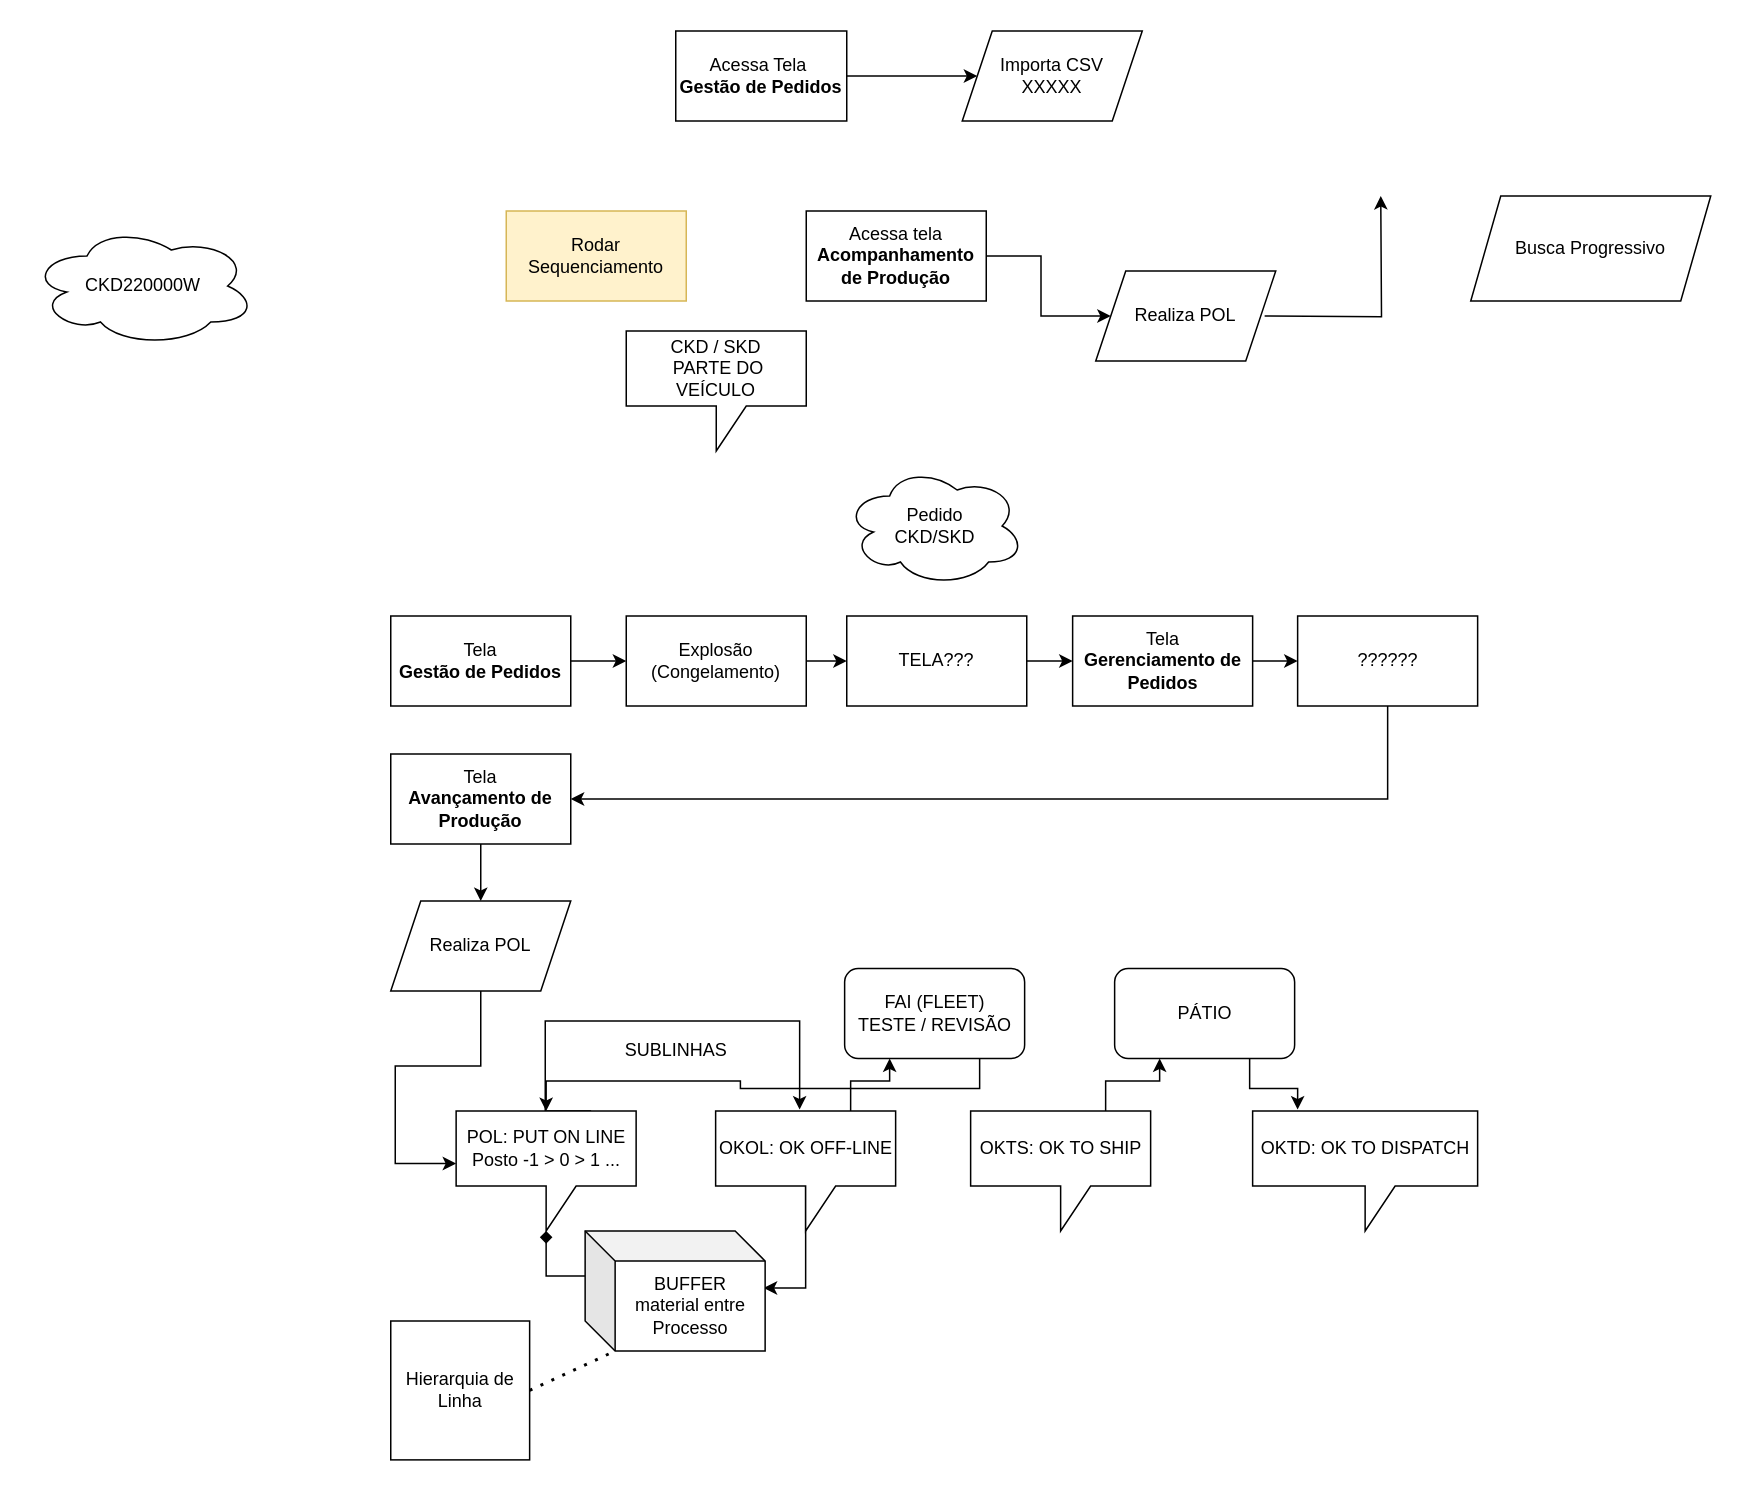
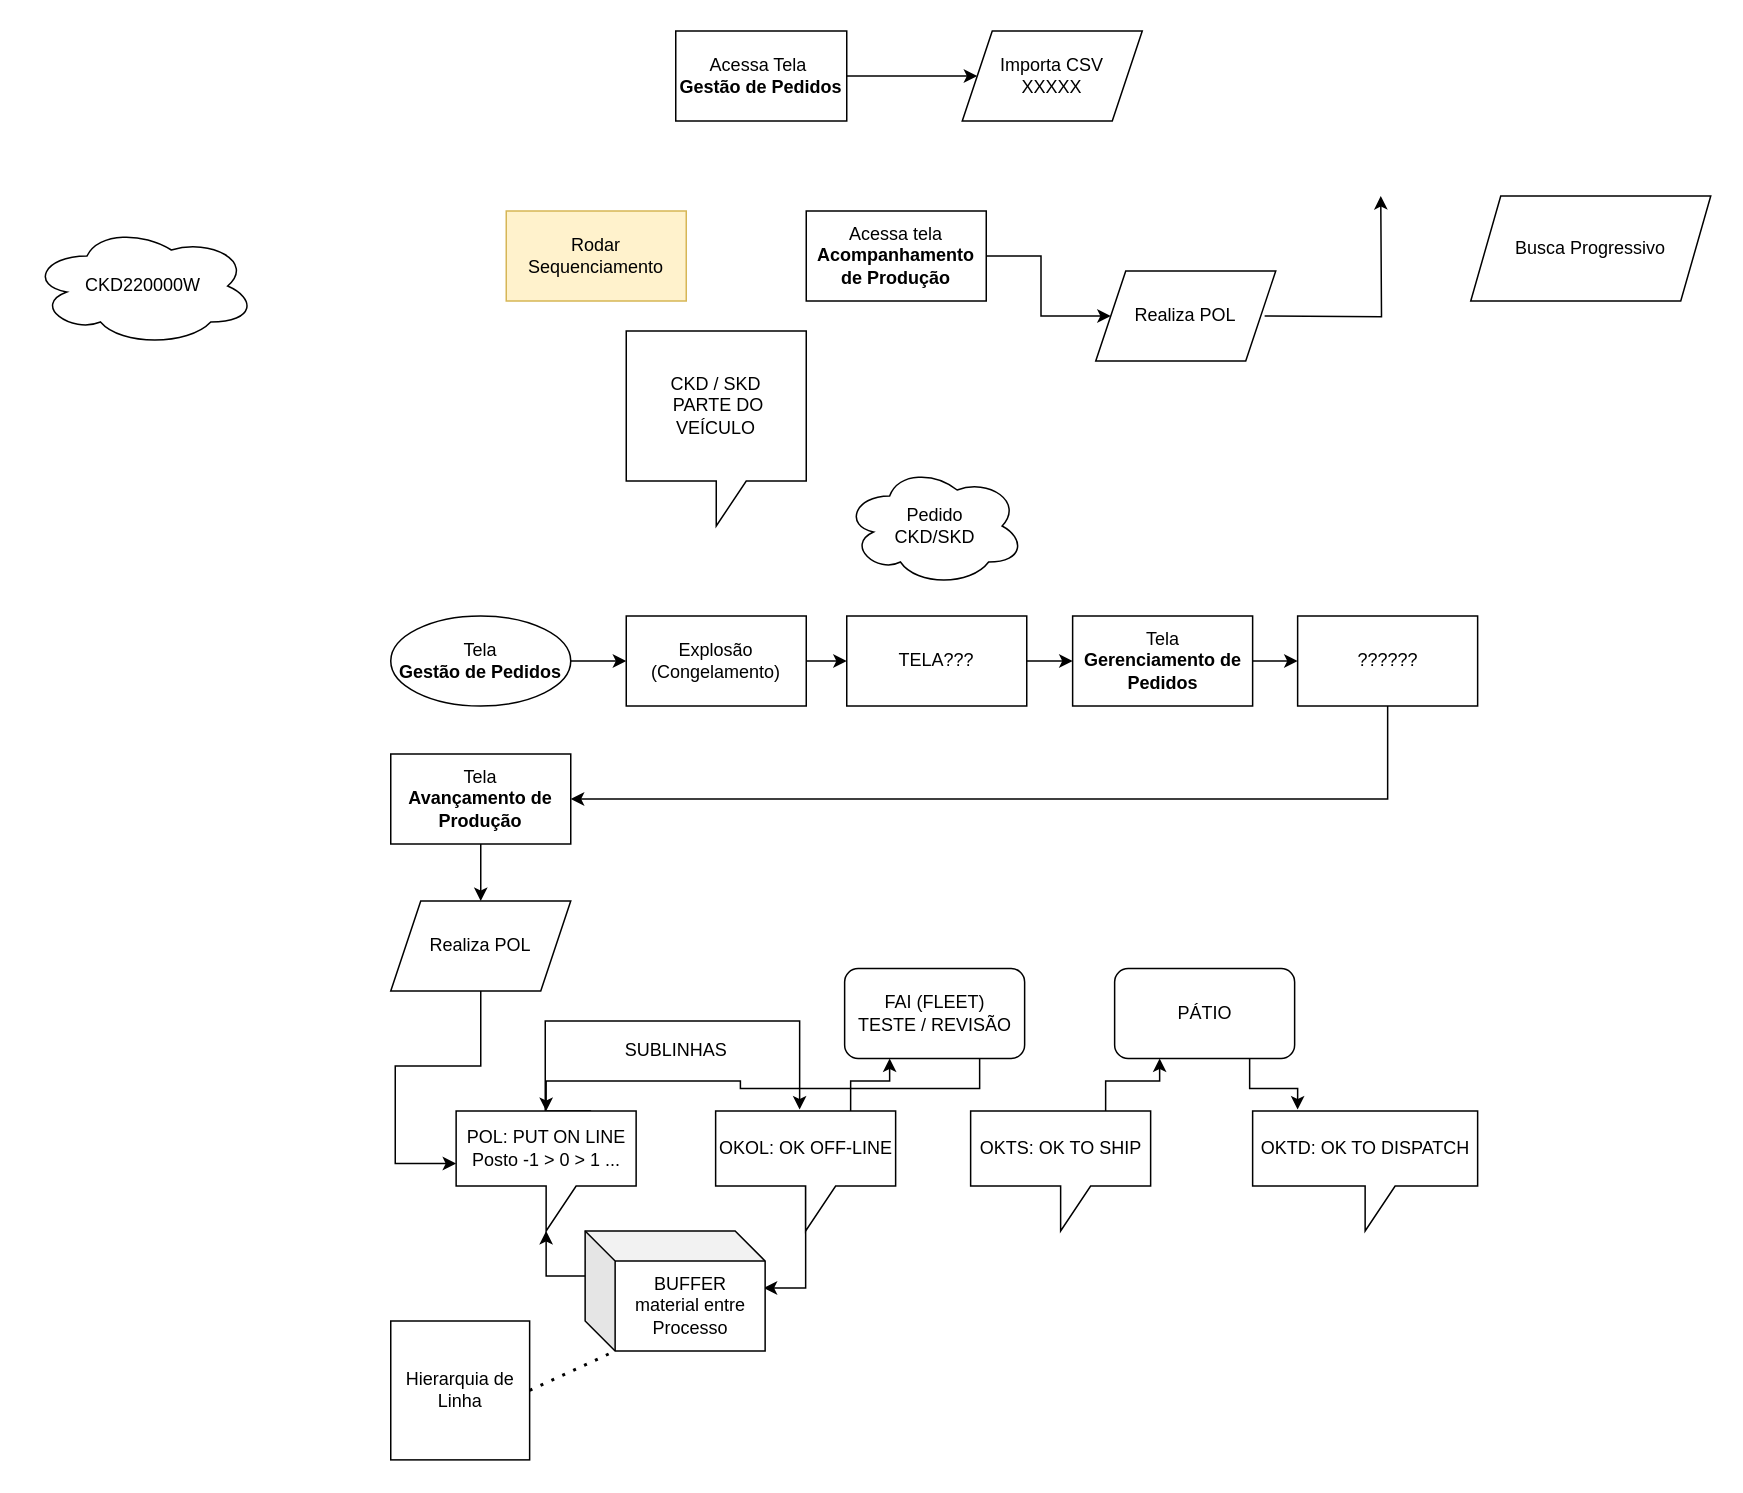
(716, 391) -> (716, 428)
(481, 661) -> (481, 661)
(546, 1243) -> (546, 1242)
